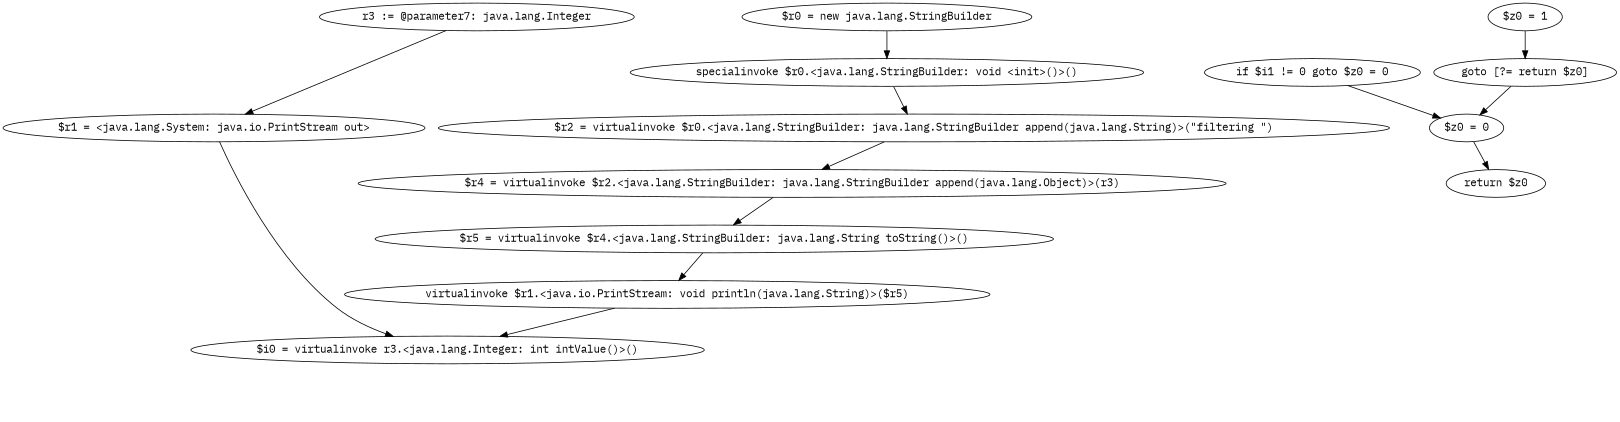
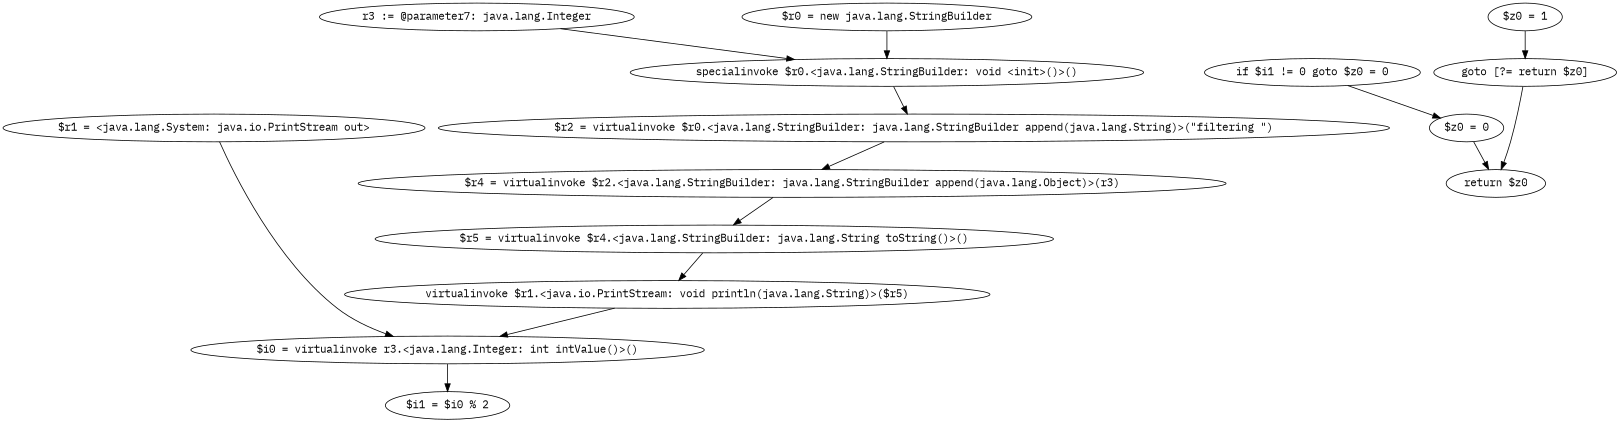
(349, 71) -> (674, 44)
(1498, 98) -> (1515, 125)
none -> (448, 405)
